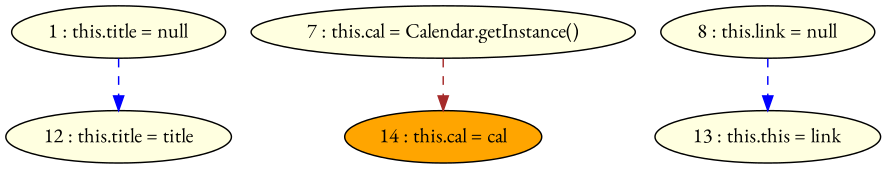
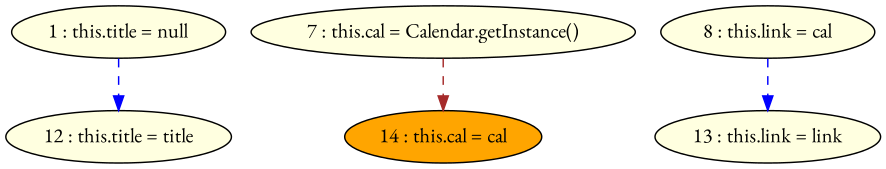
(768, 32) -> (768, 32)
(768, 137) -> (768, 137)
